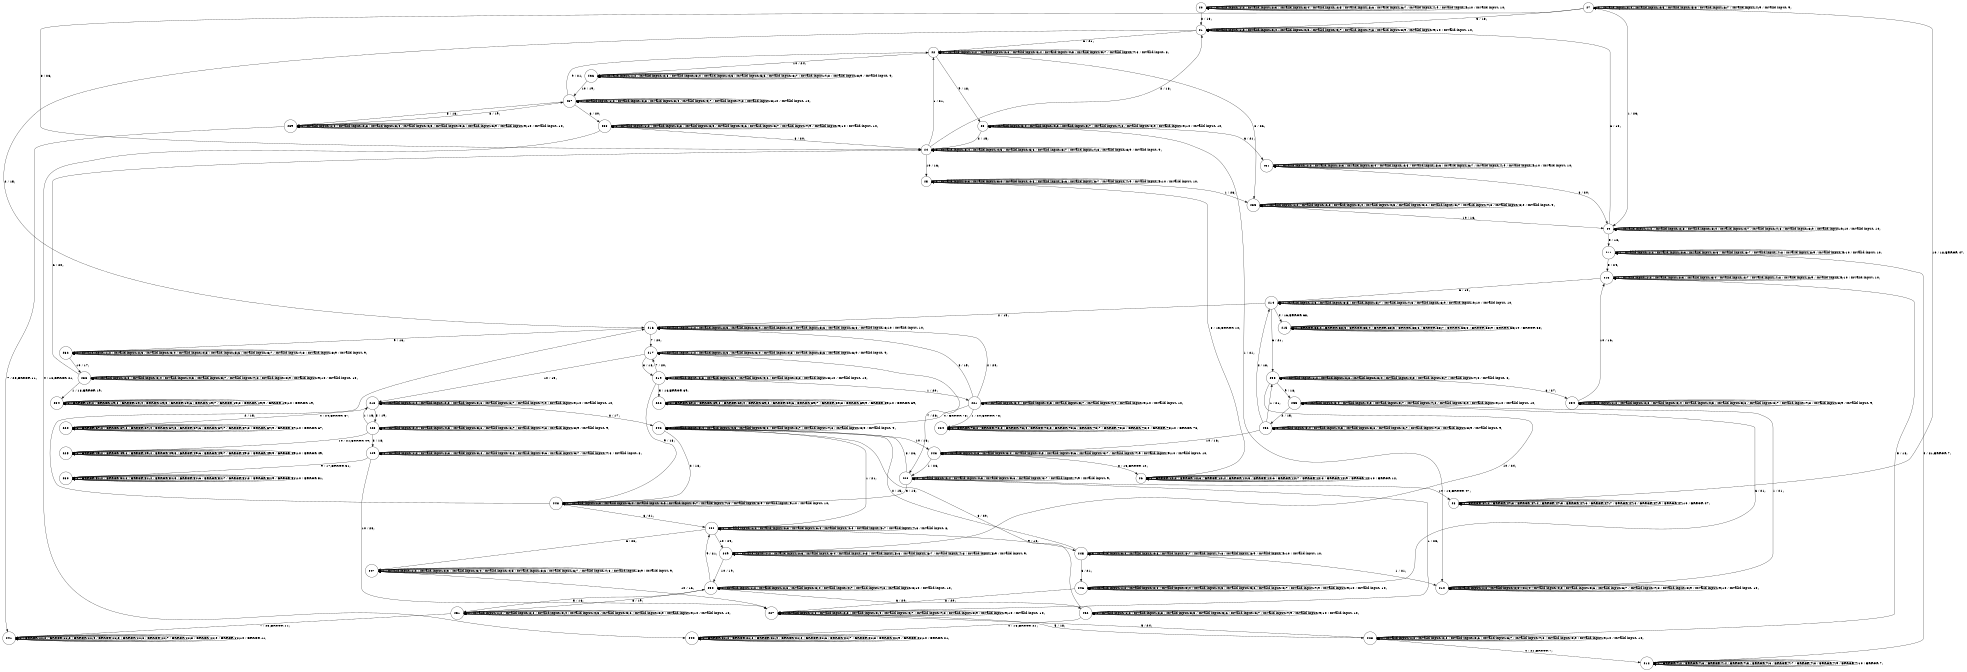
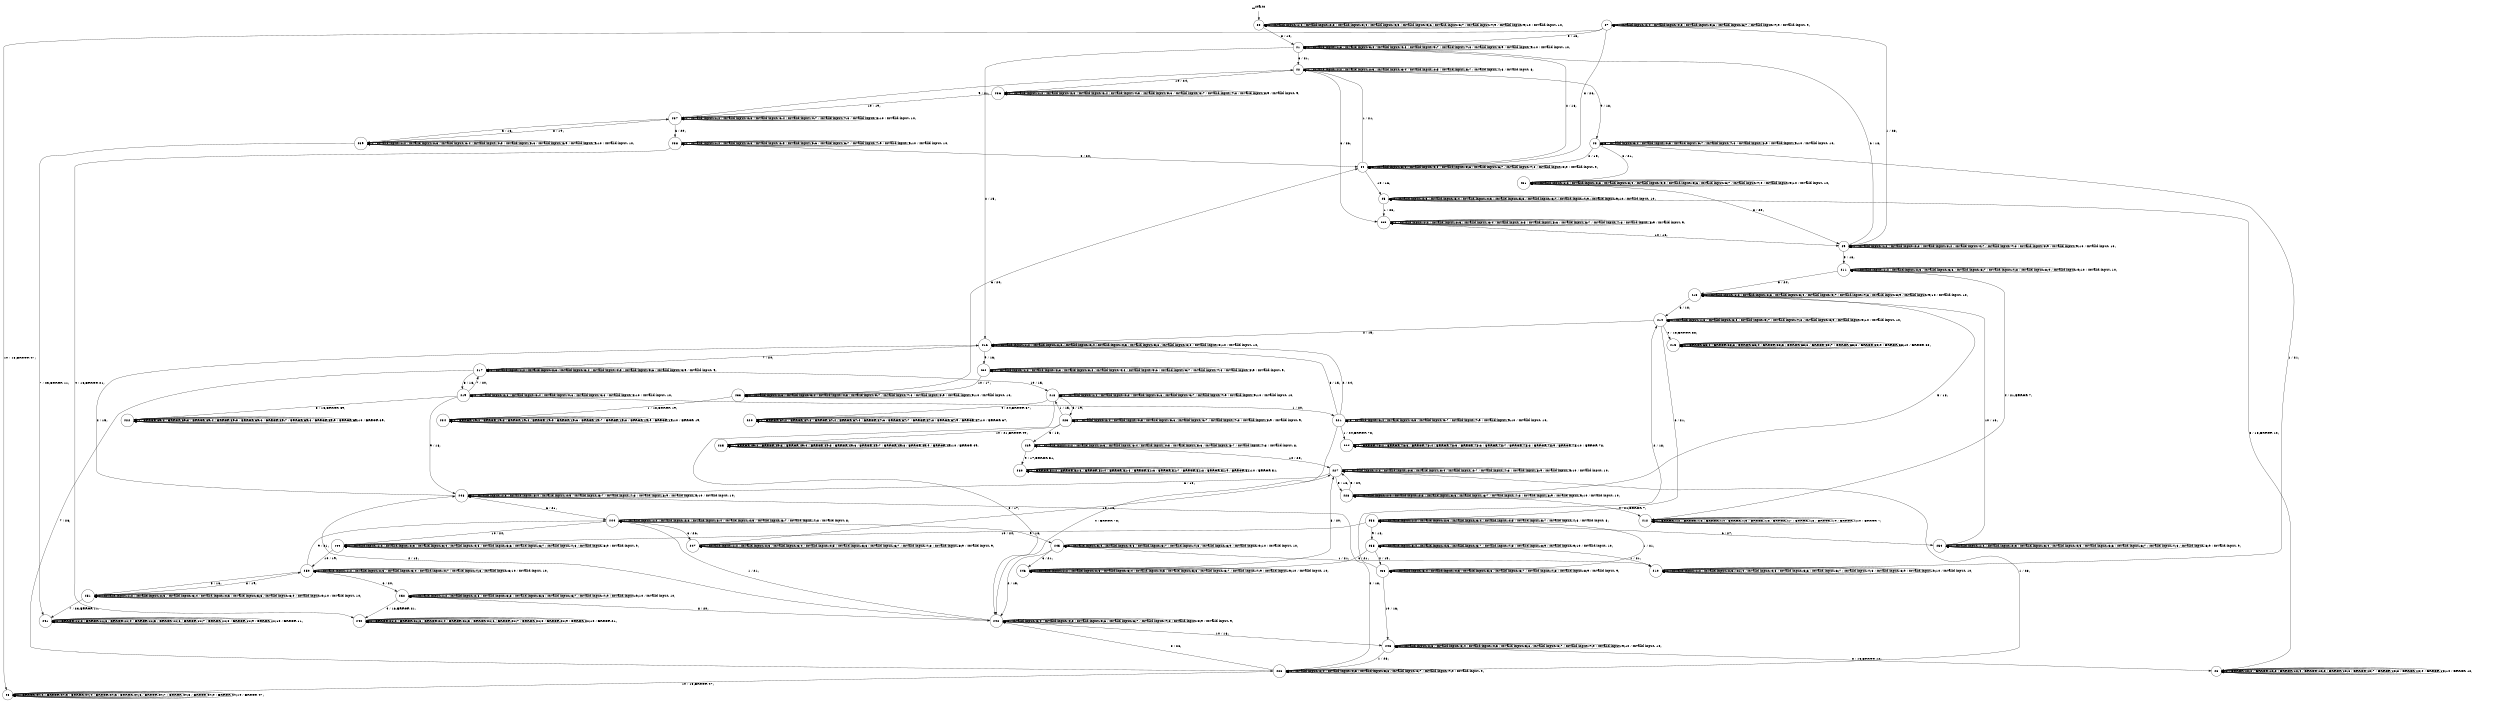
none -> (1259, 7)
none -> (900, 487)
